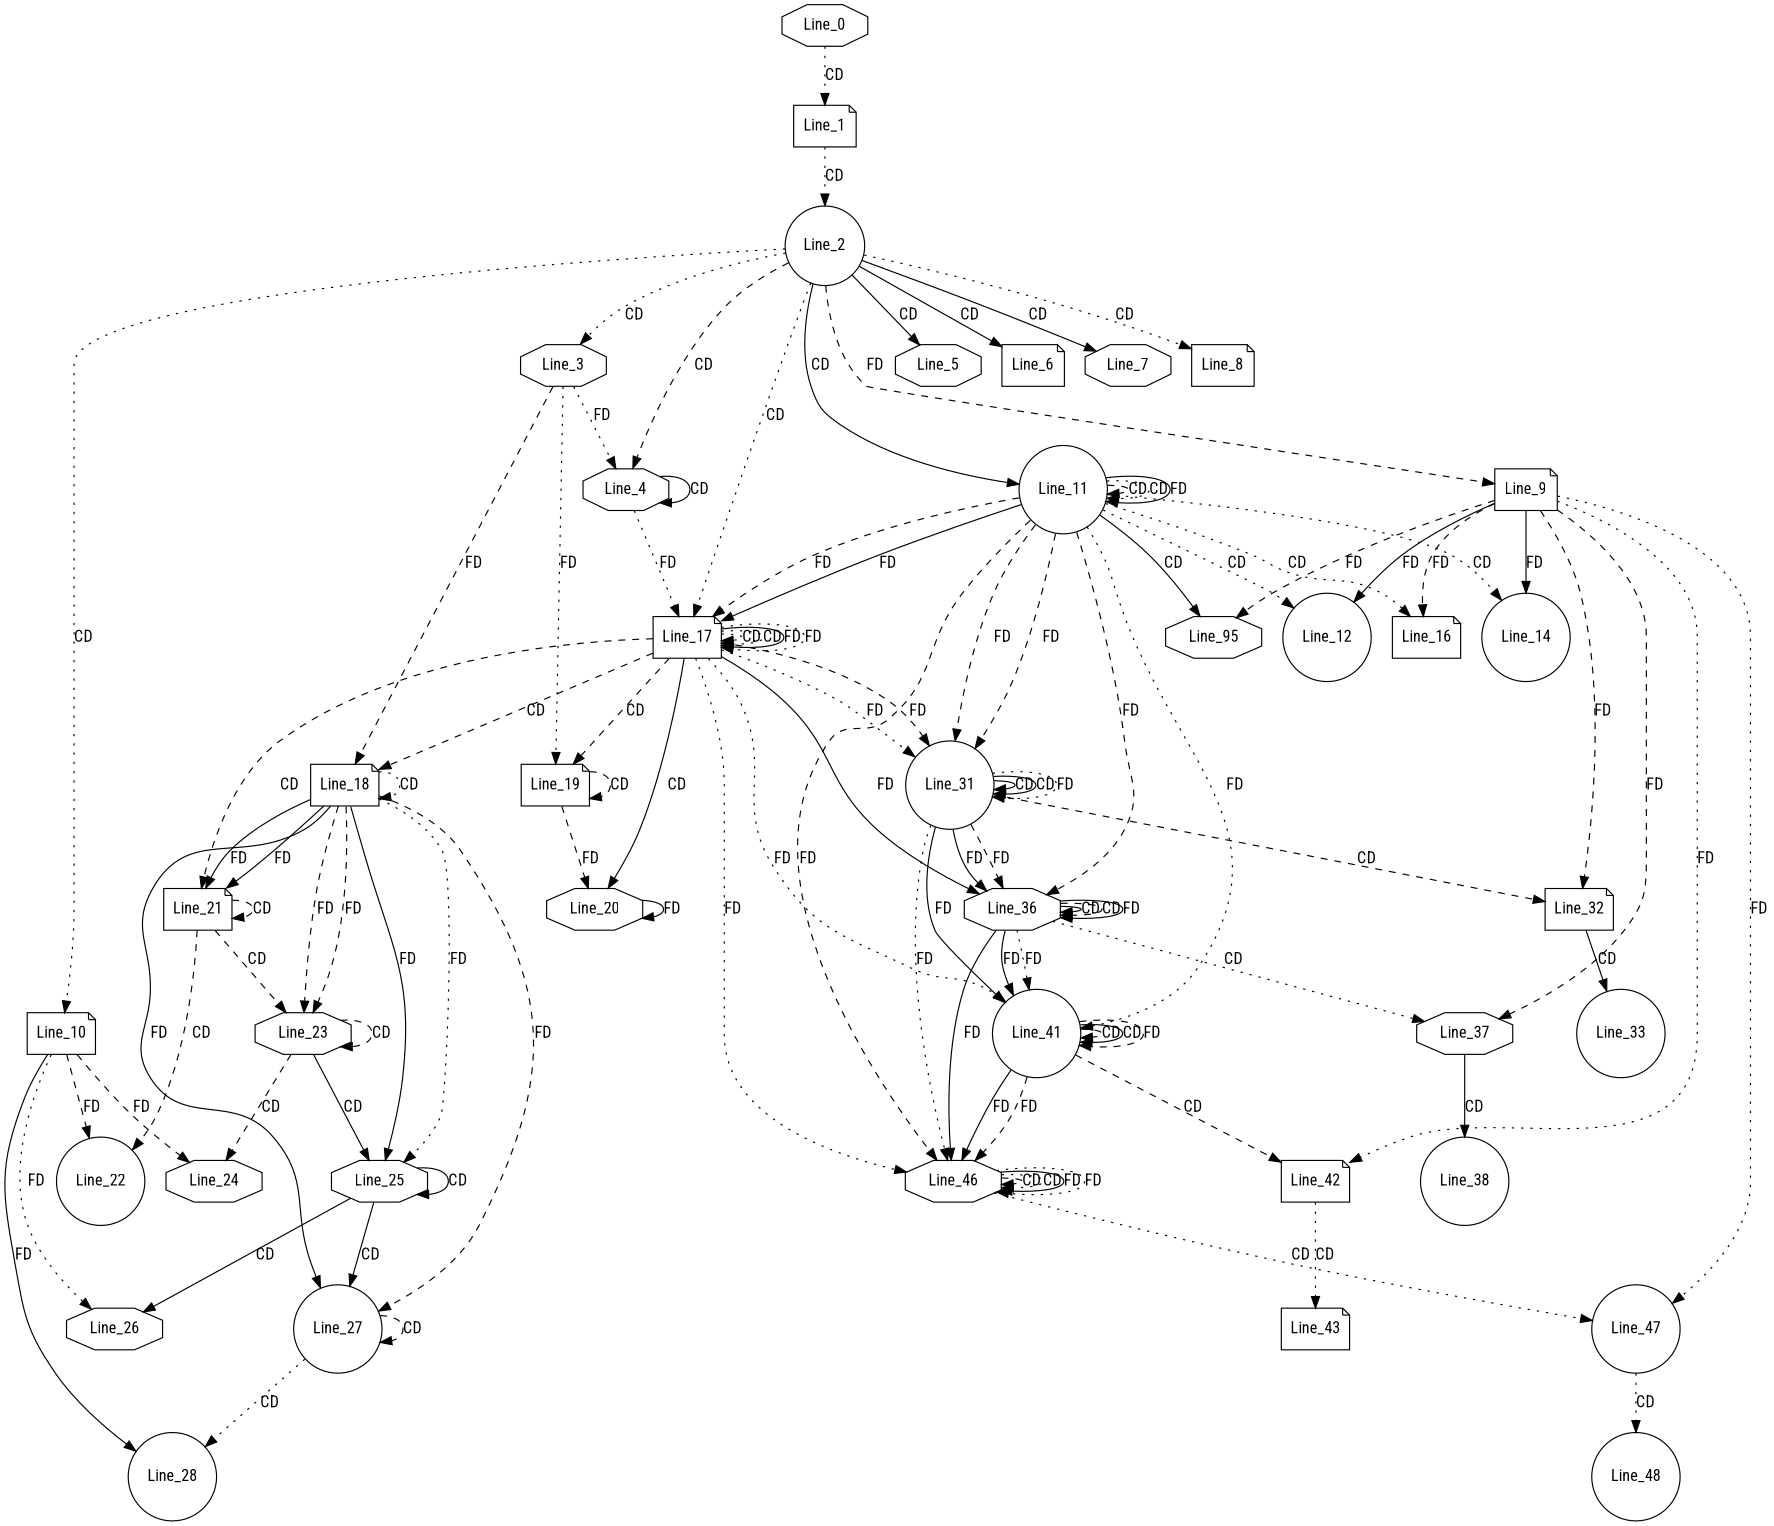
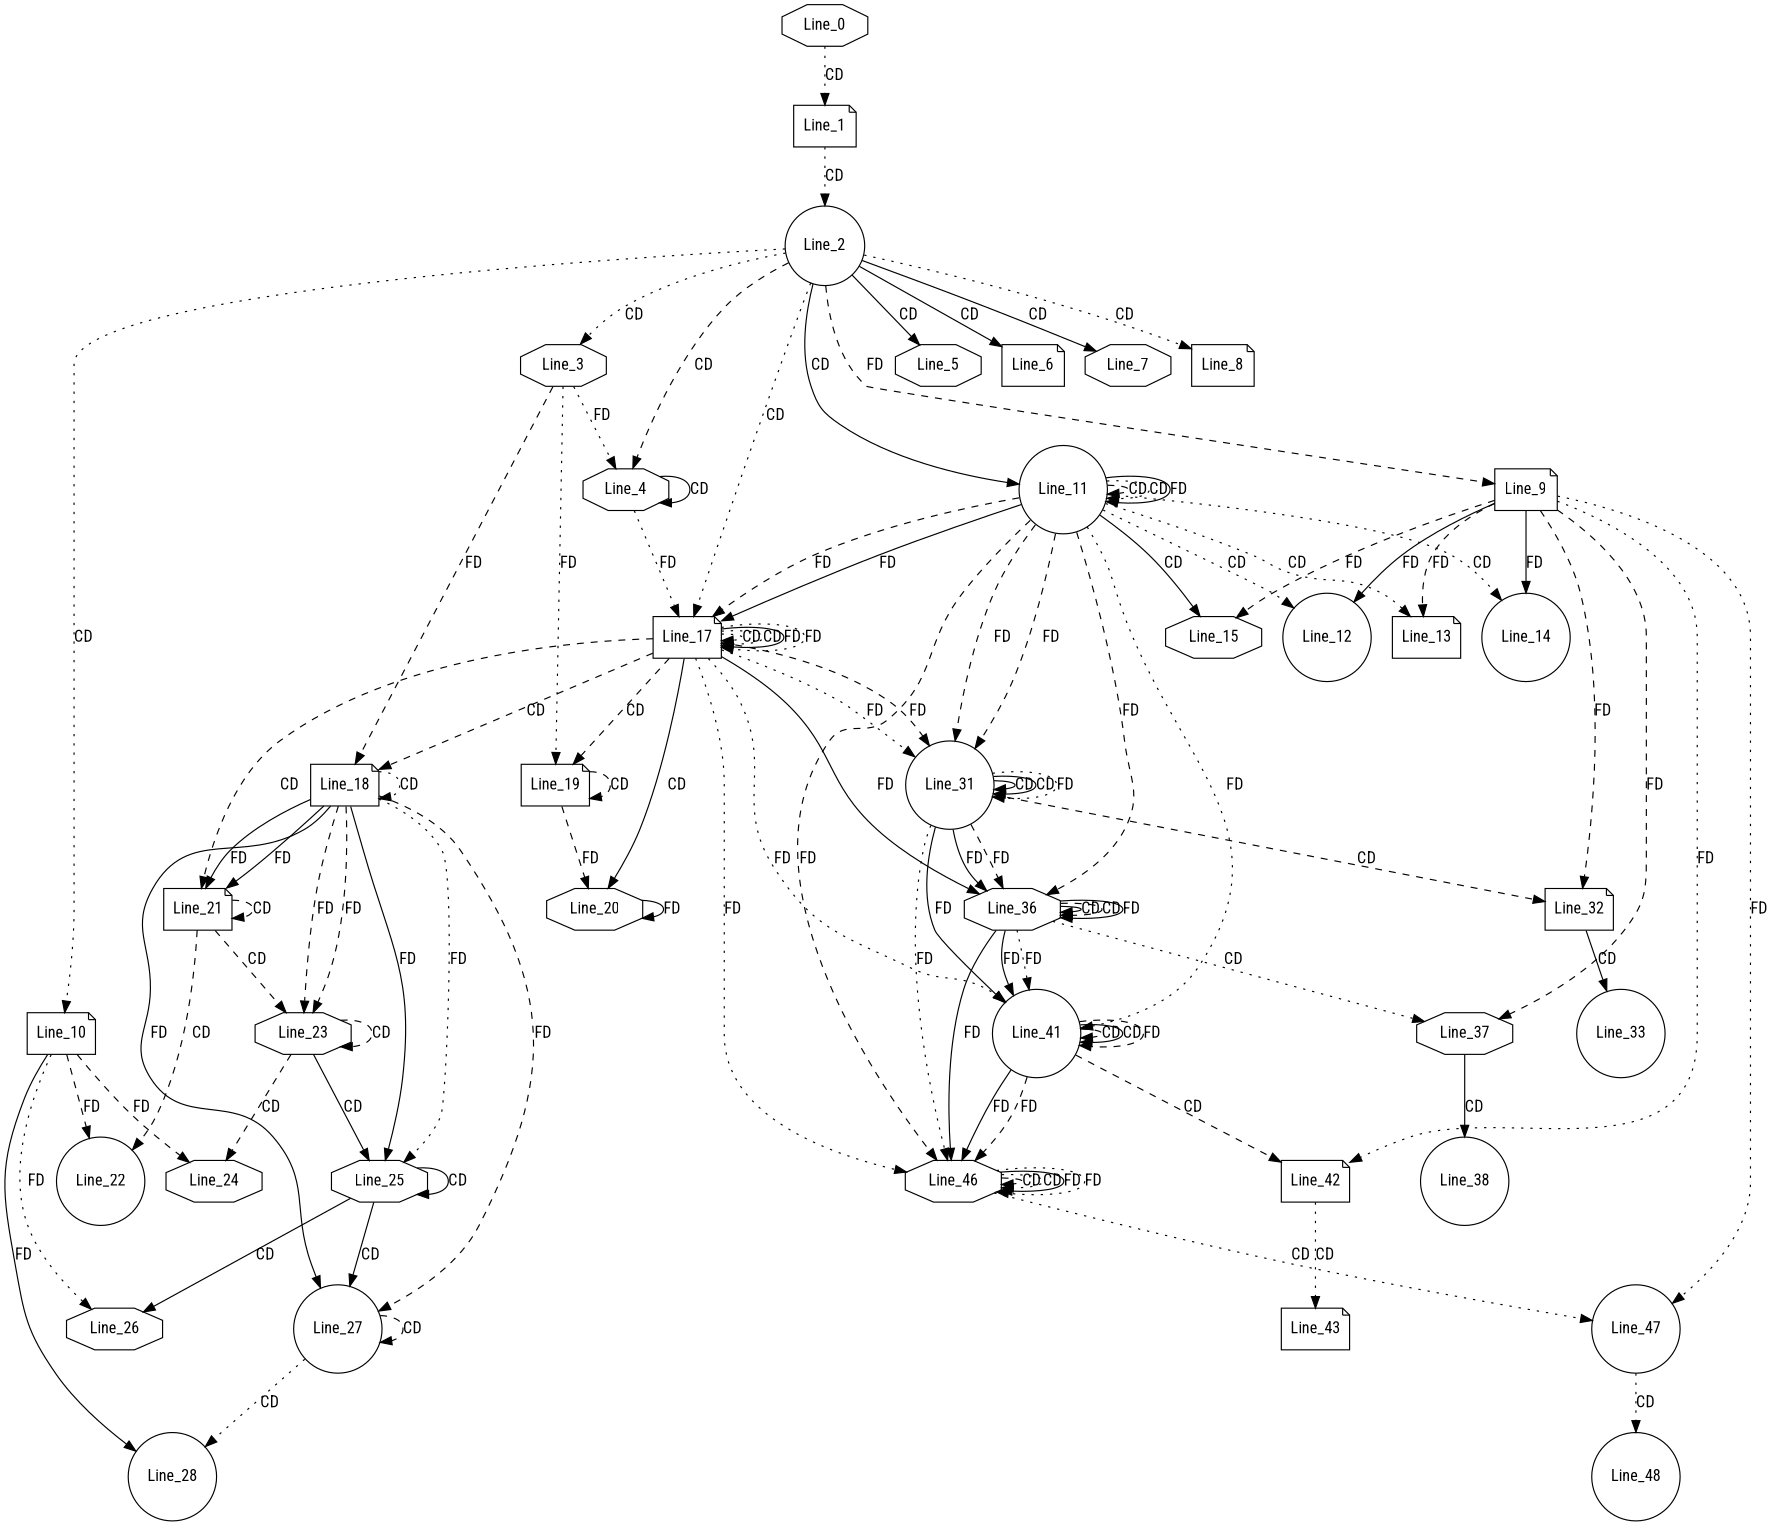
(1214, 637) -> (1214, 637)
(1427, 637) -> (1427, 637)
